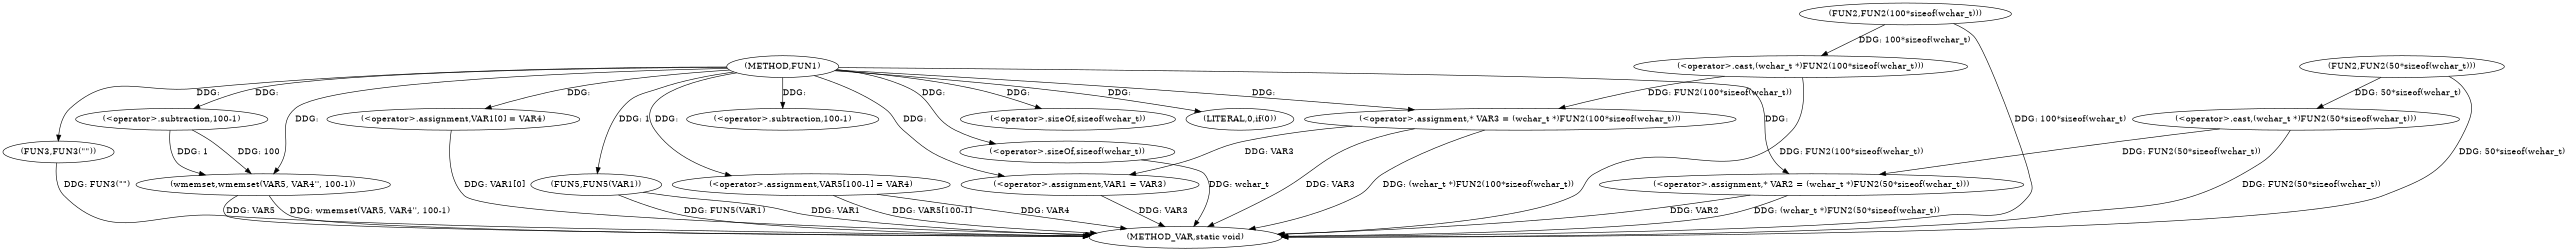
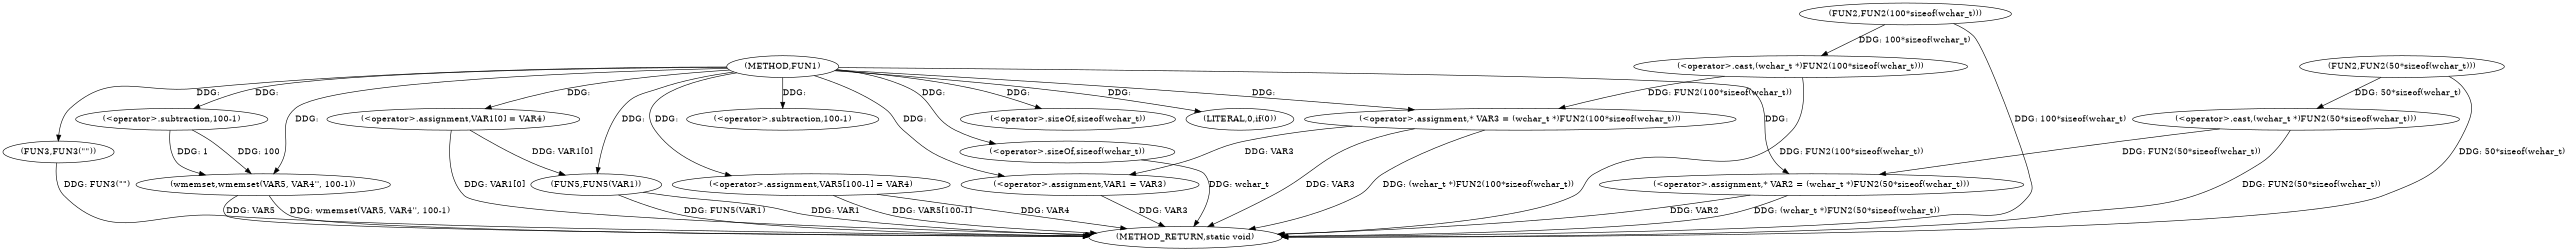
(635, 119) -> (635, 119)
none -> (513, 154)
(1185, 237) -> (1185, 237)
